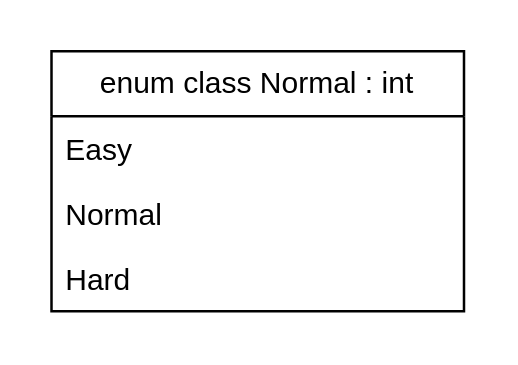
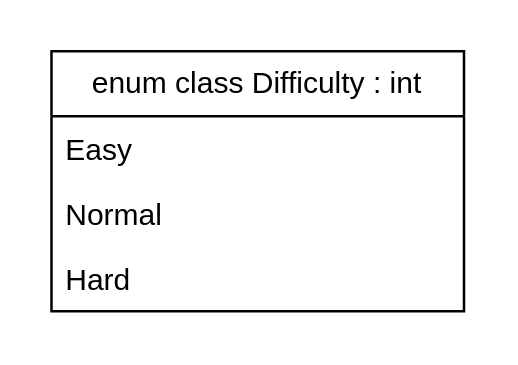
(258, 84) -> (258, 84)
